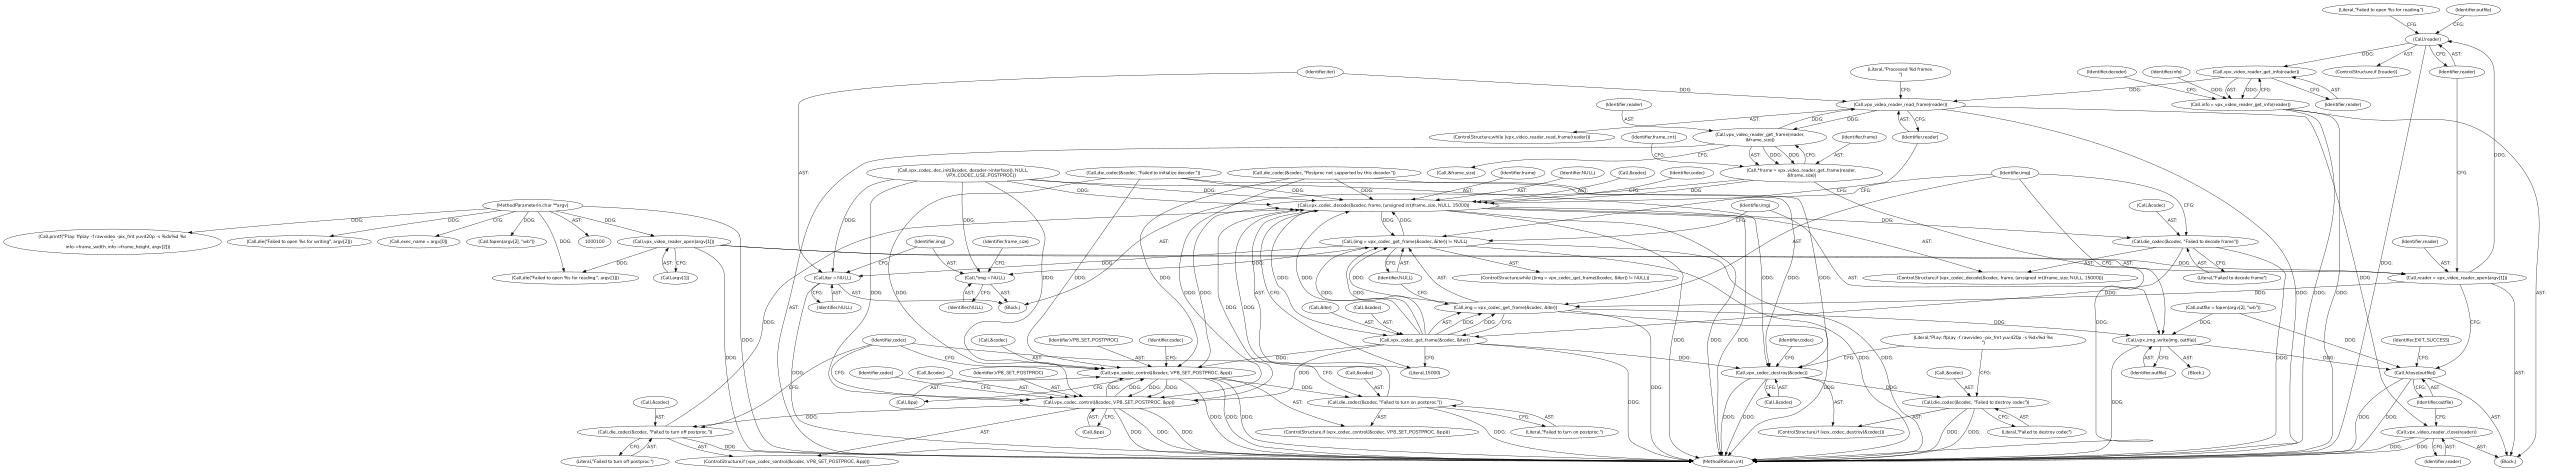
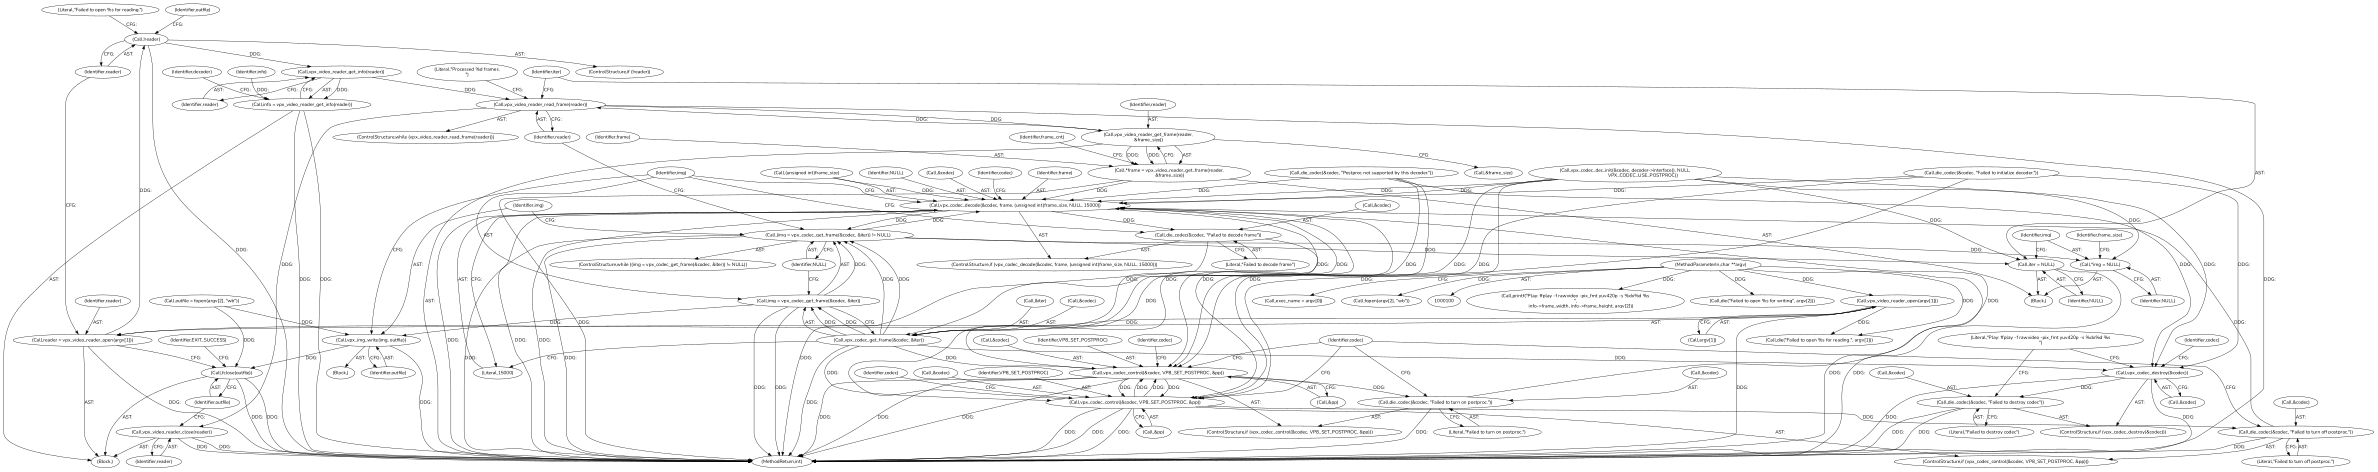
(1686, 90) -> (550, 90)
none -> (807, 173)
(1971, 300) -> (263, 448)
